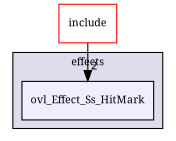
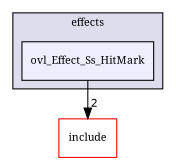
(88, 59) -> (88, 96)
